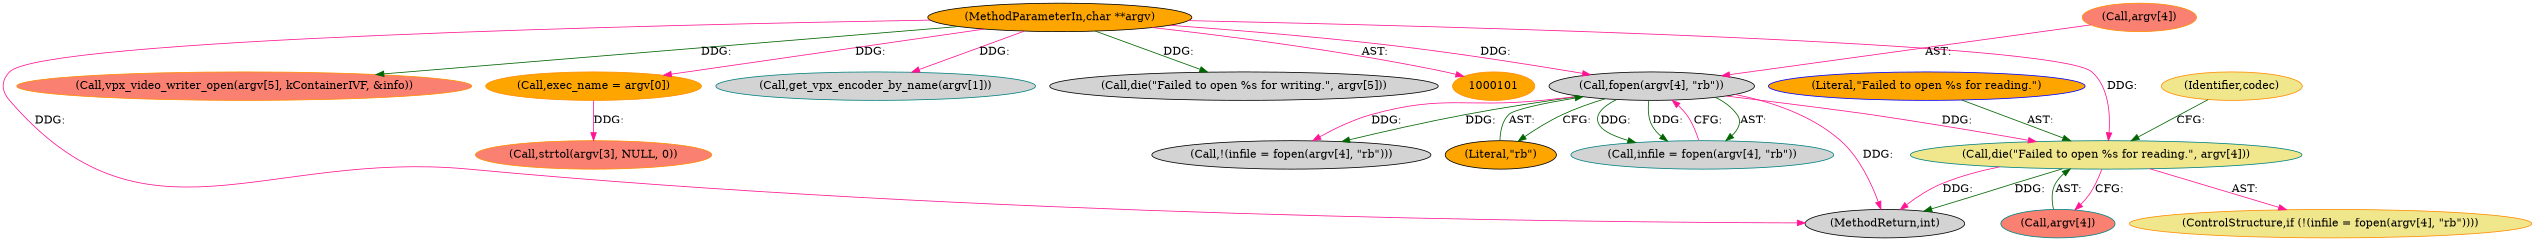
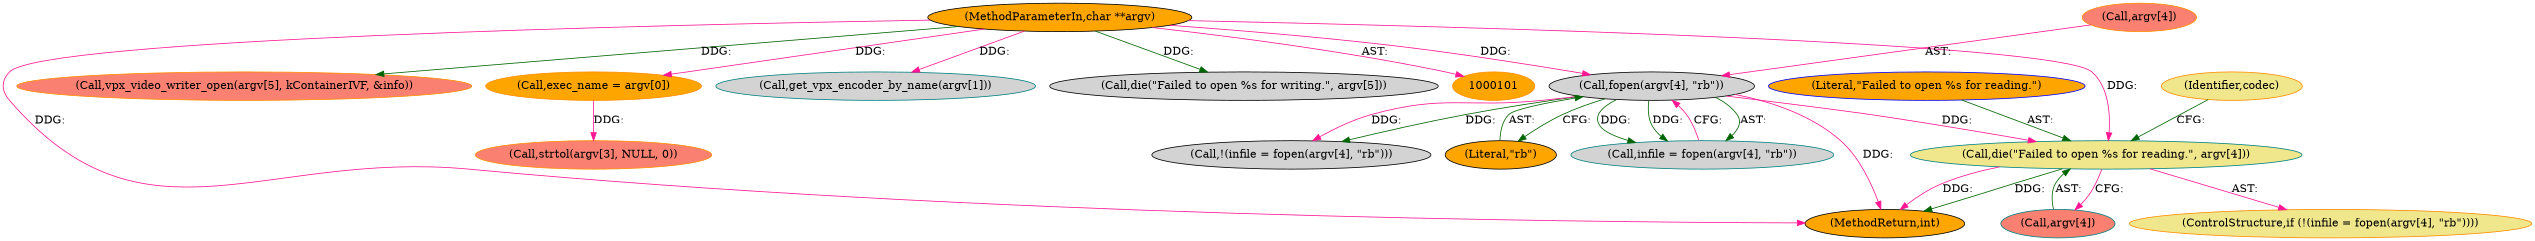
(1885, 224) -> (1885, 224)
